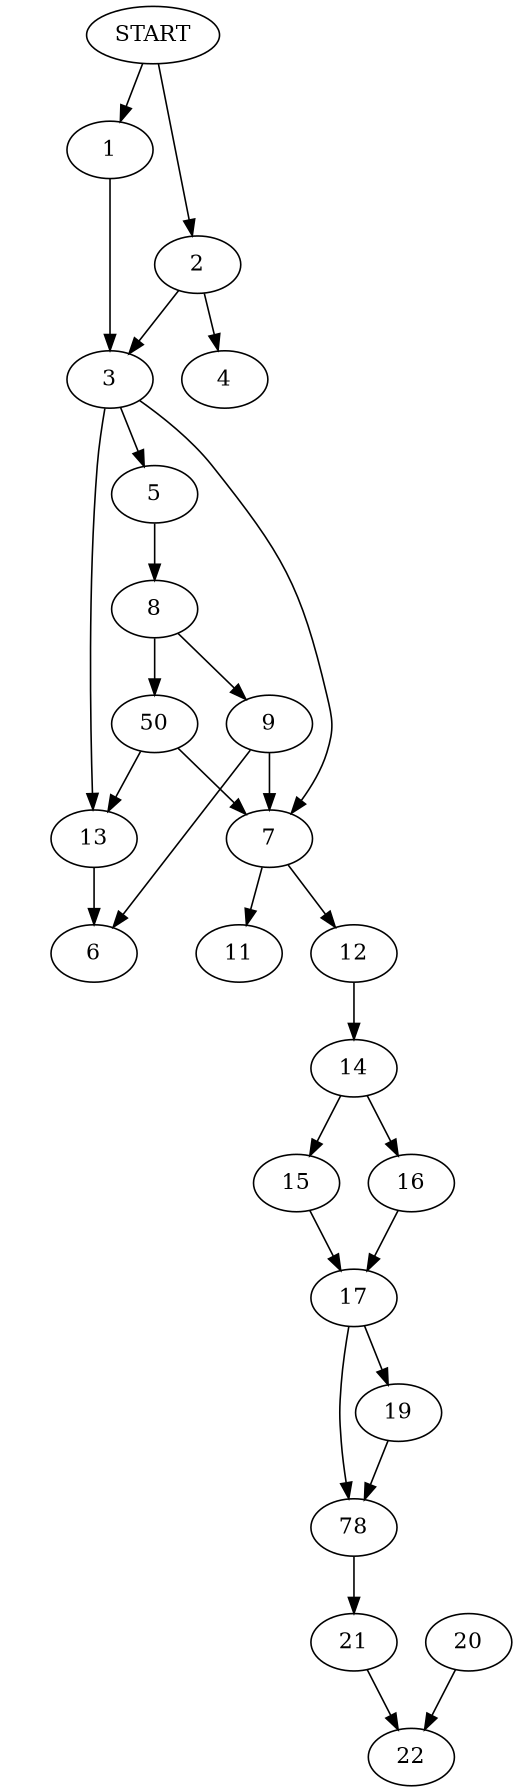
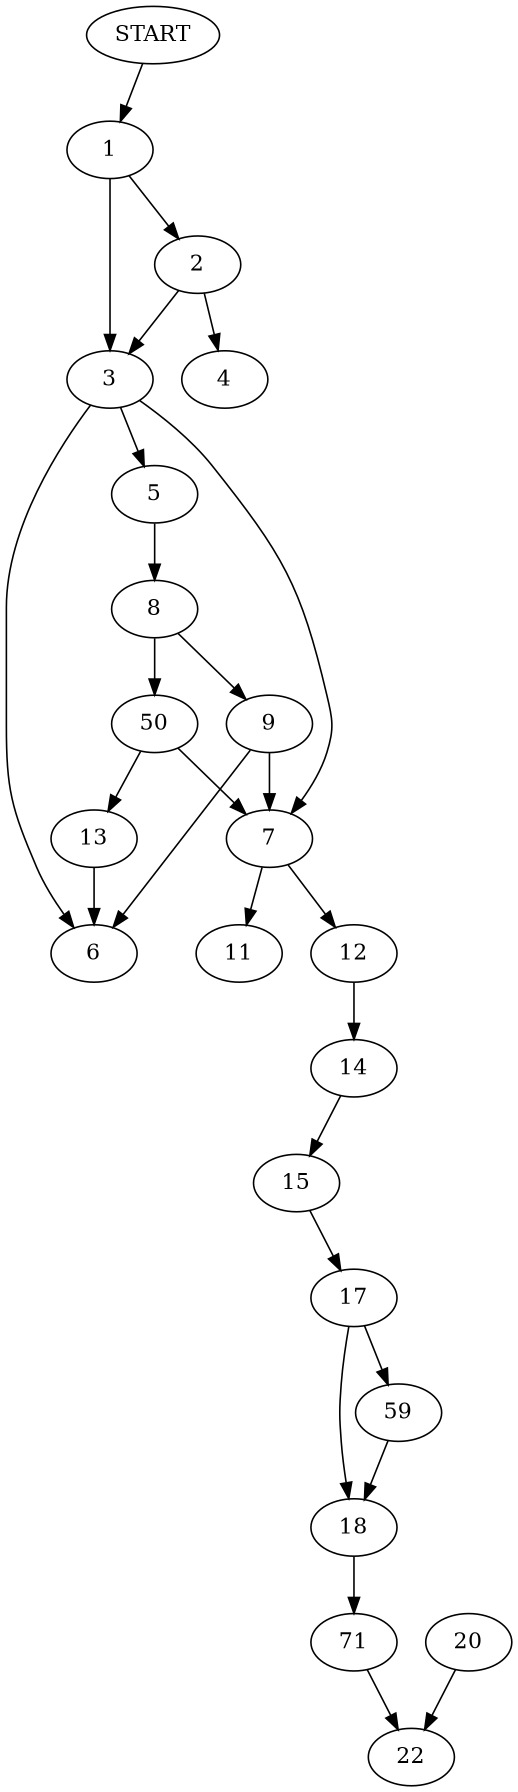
(174, 142) -> (149, 201)
(91, 601) -> (6, 656)
(411, 1183) -> none
(399, 1413) -> (399, 1413)
(354, 1527) -> (354, 1527)
(354, 1642) -> (354, 1642)
